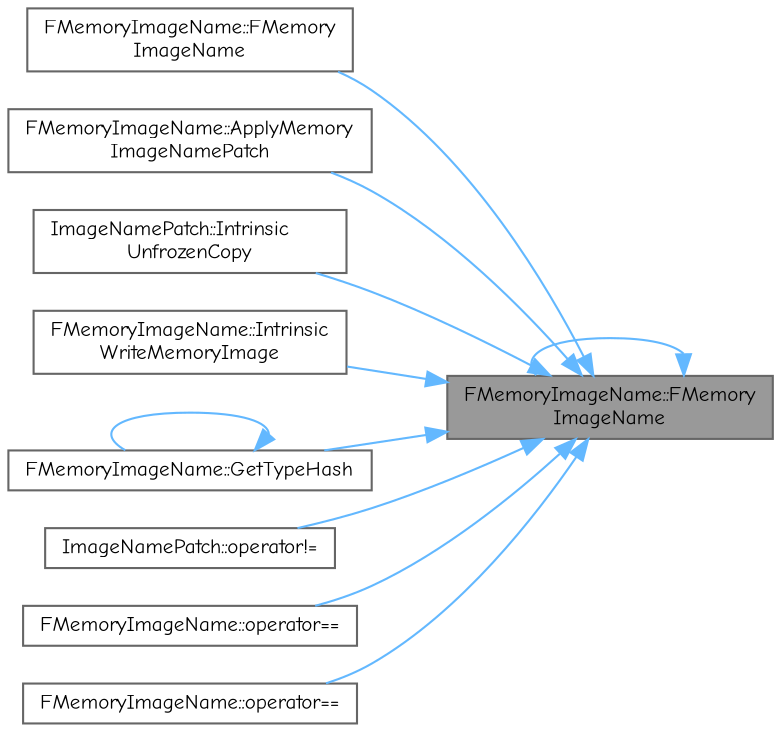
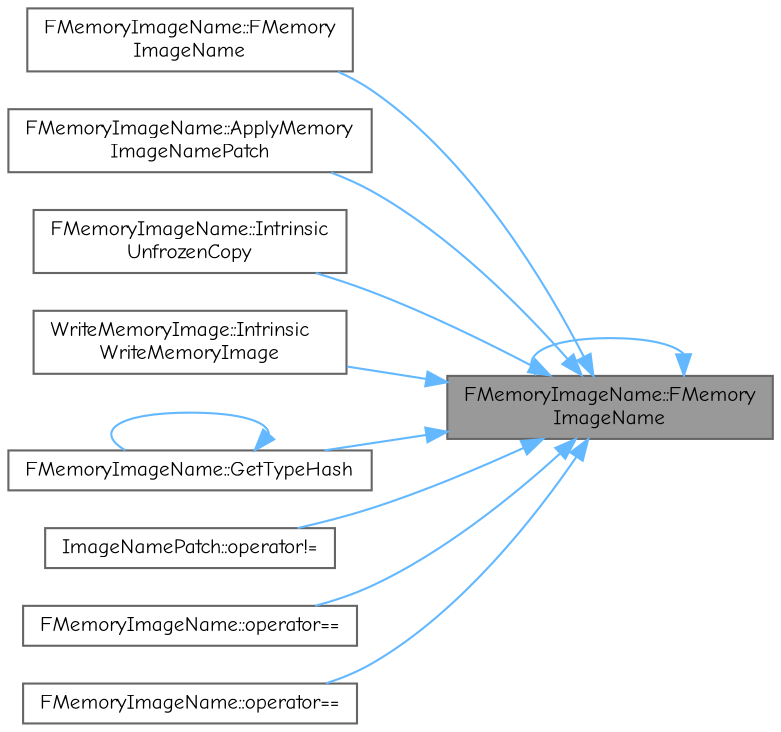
(190, 241) -> (190, 241)
(190, 342) -> (190, 342)
